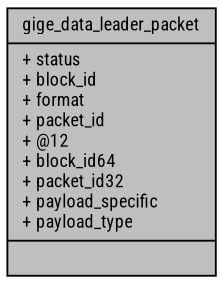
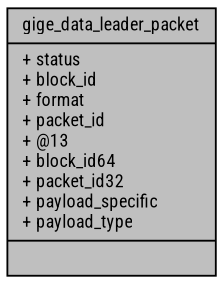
(46, 141) -> (46, 141)
